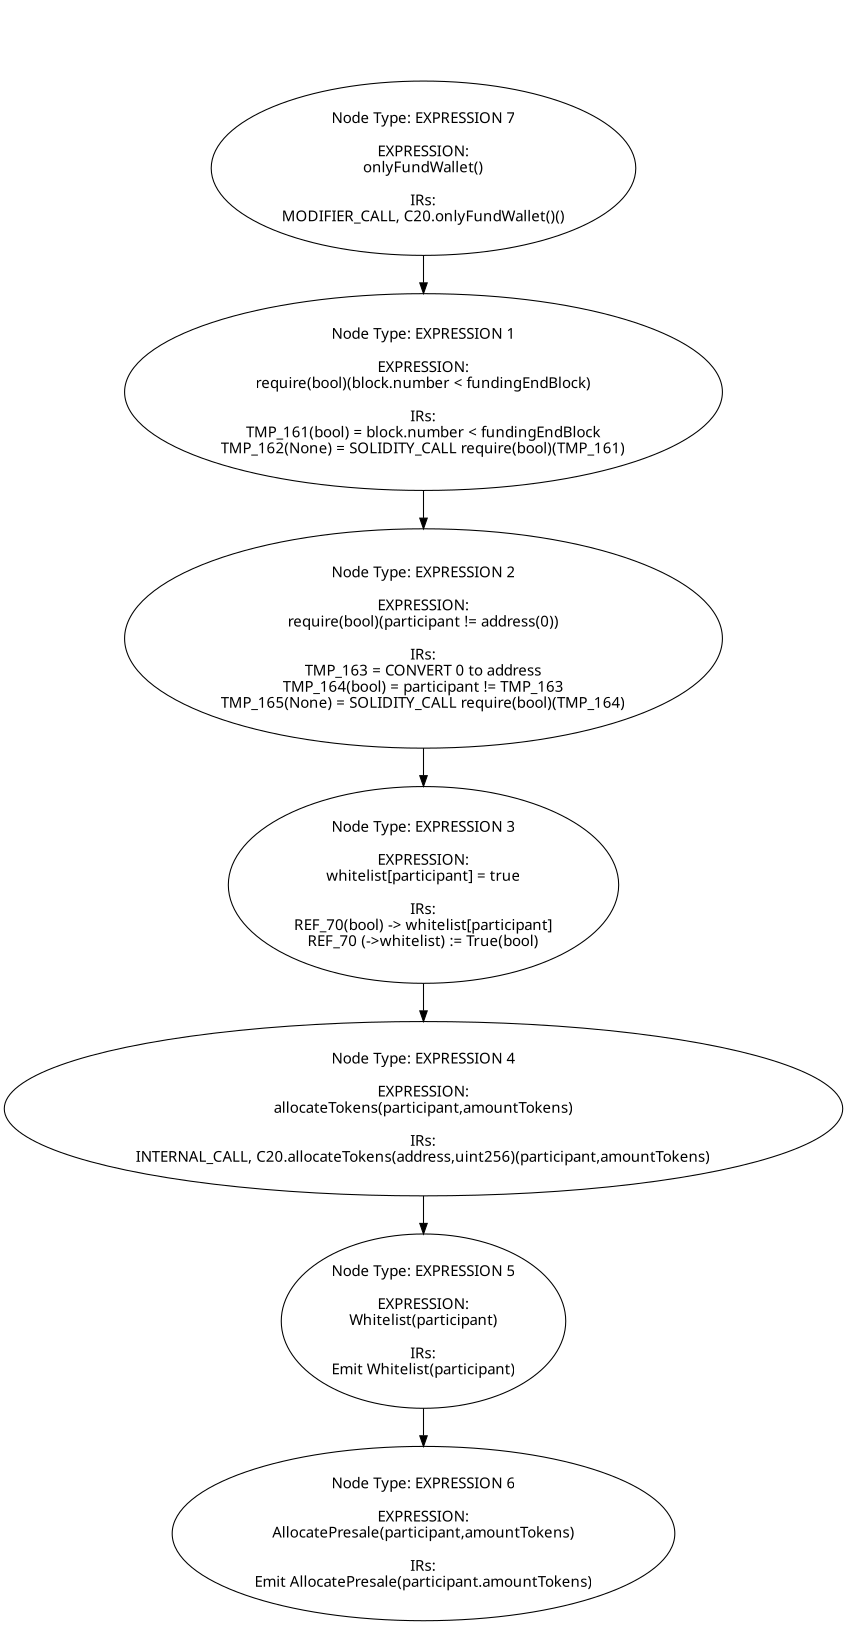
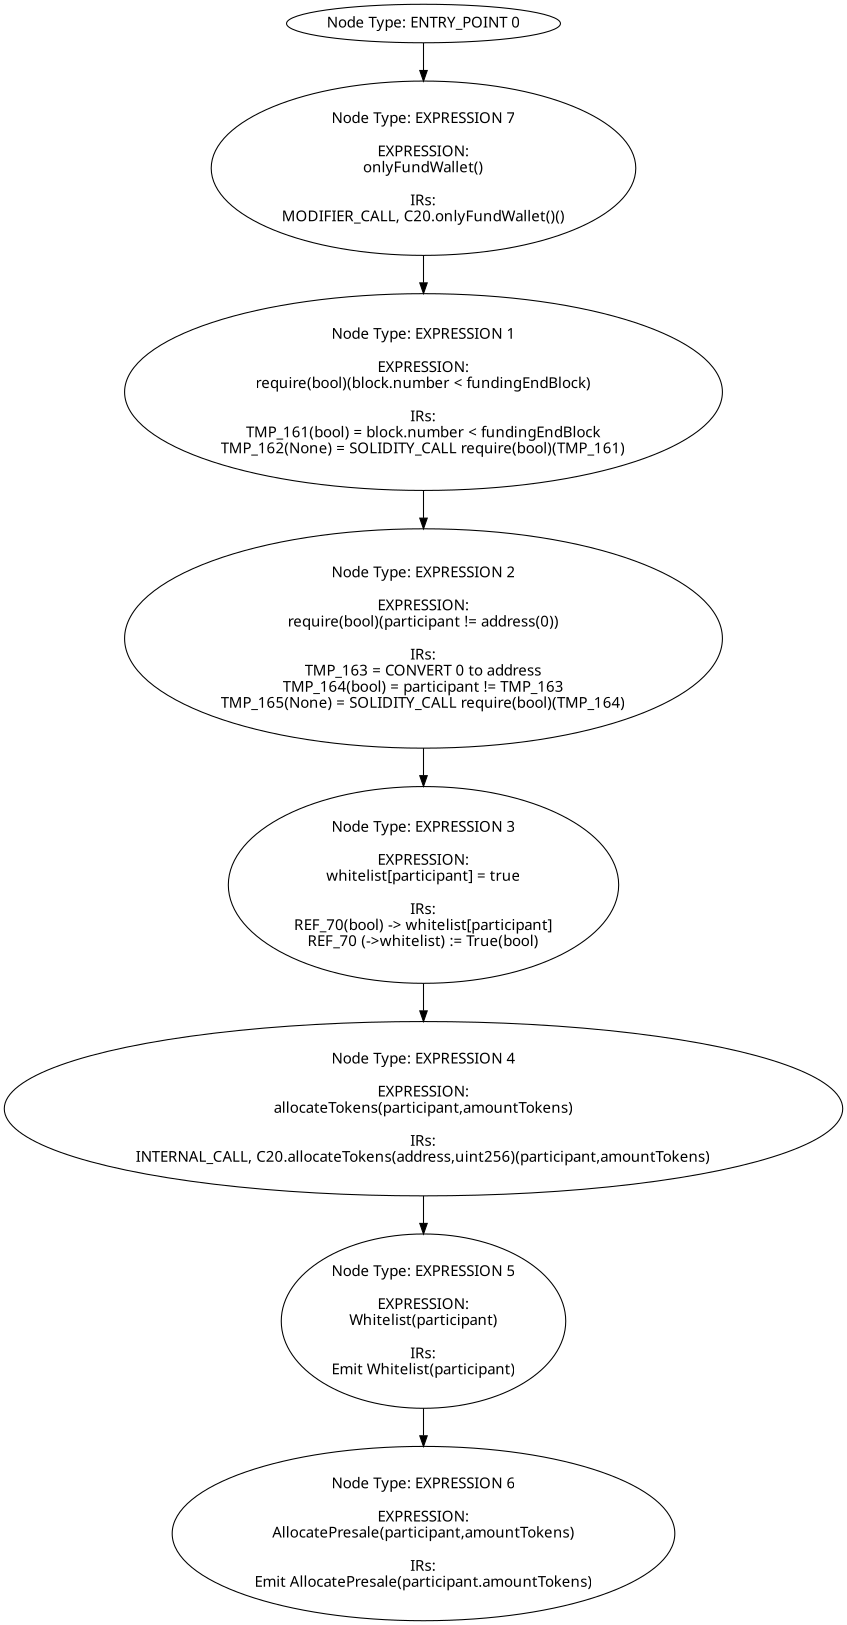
none -> (424, 24)
